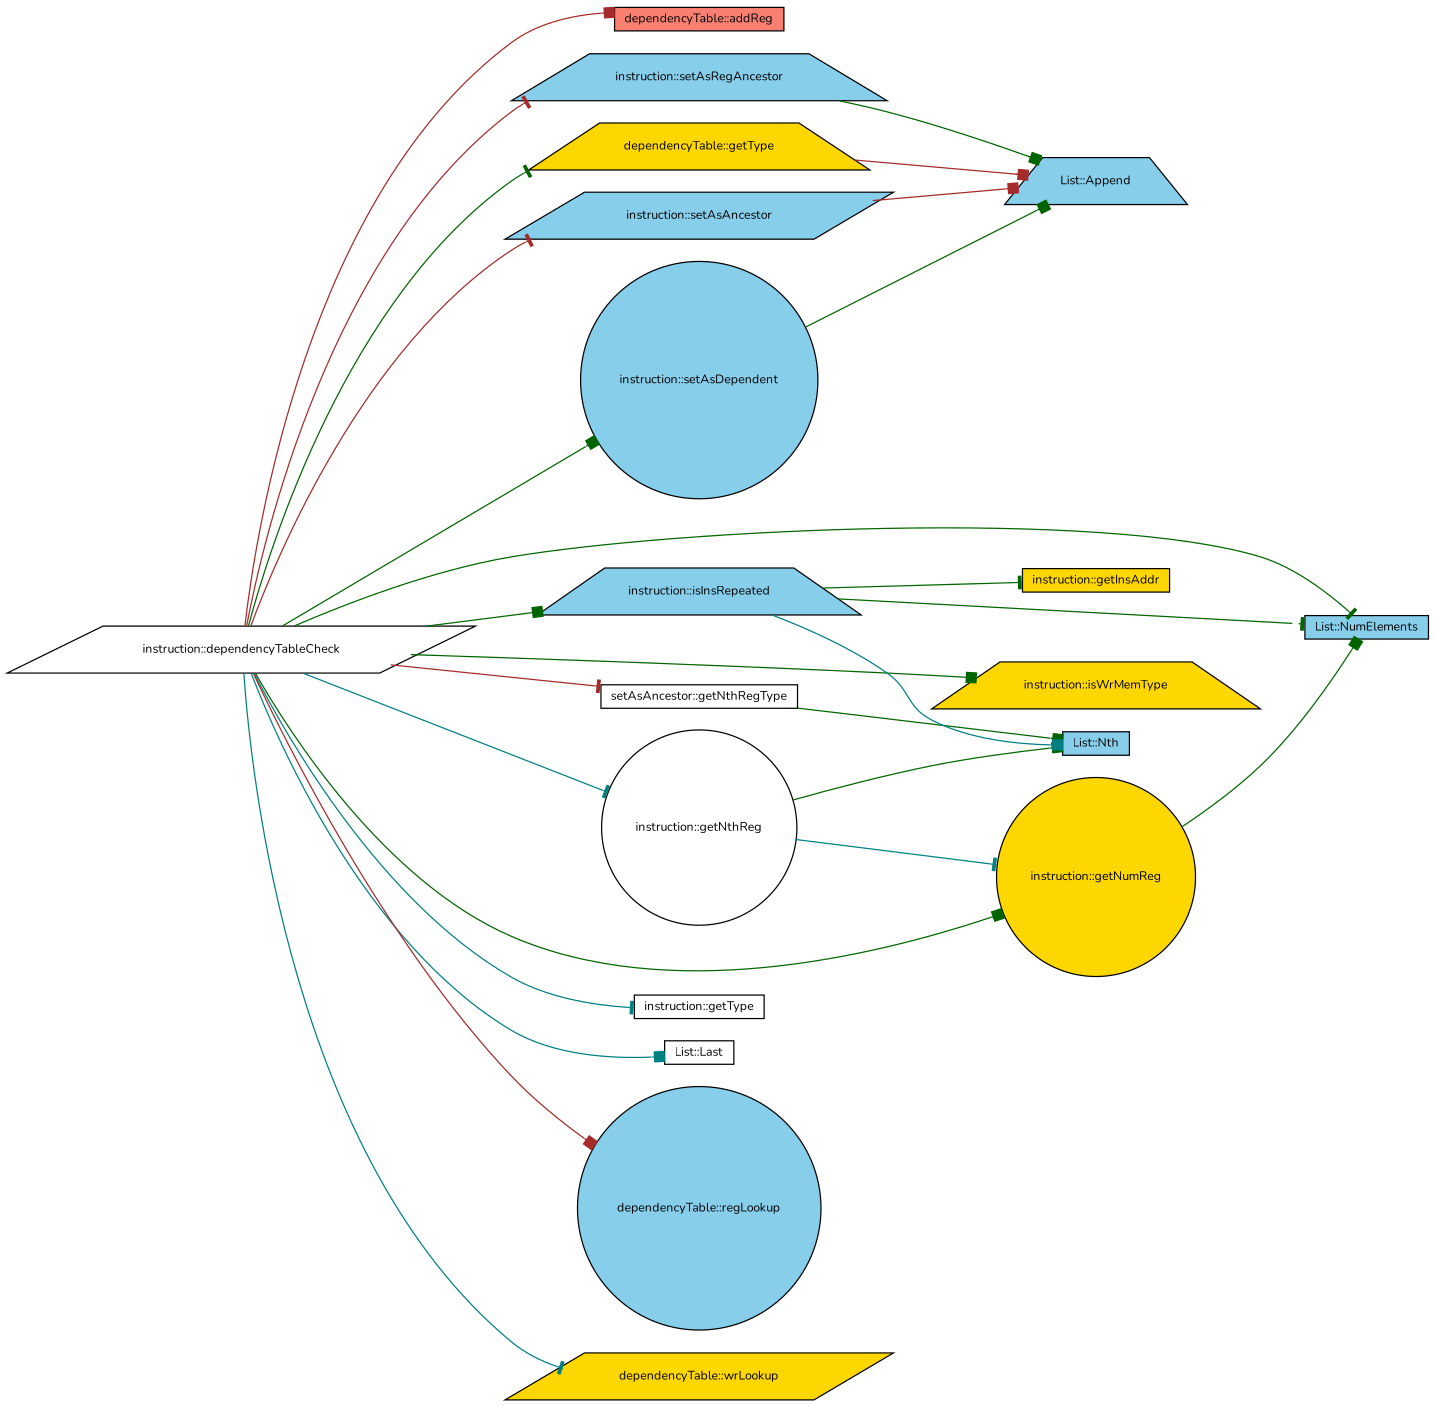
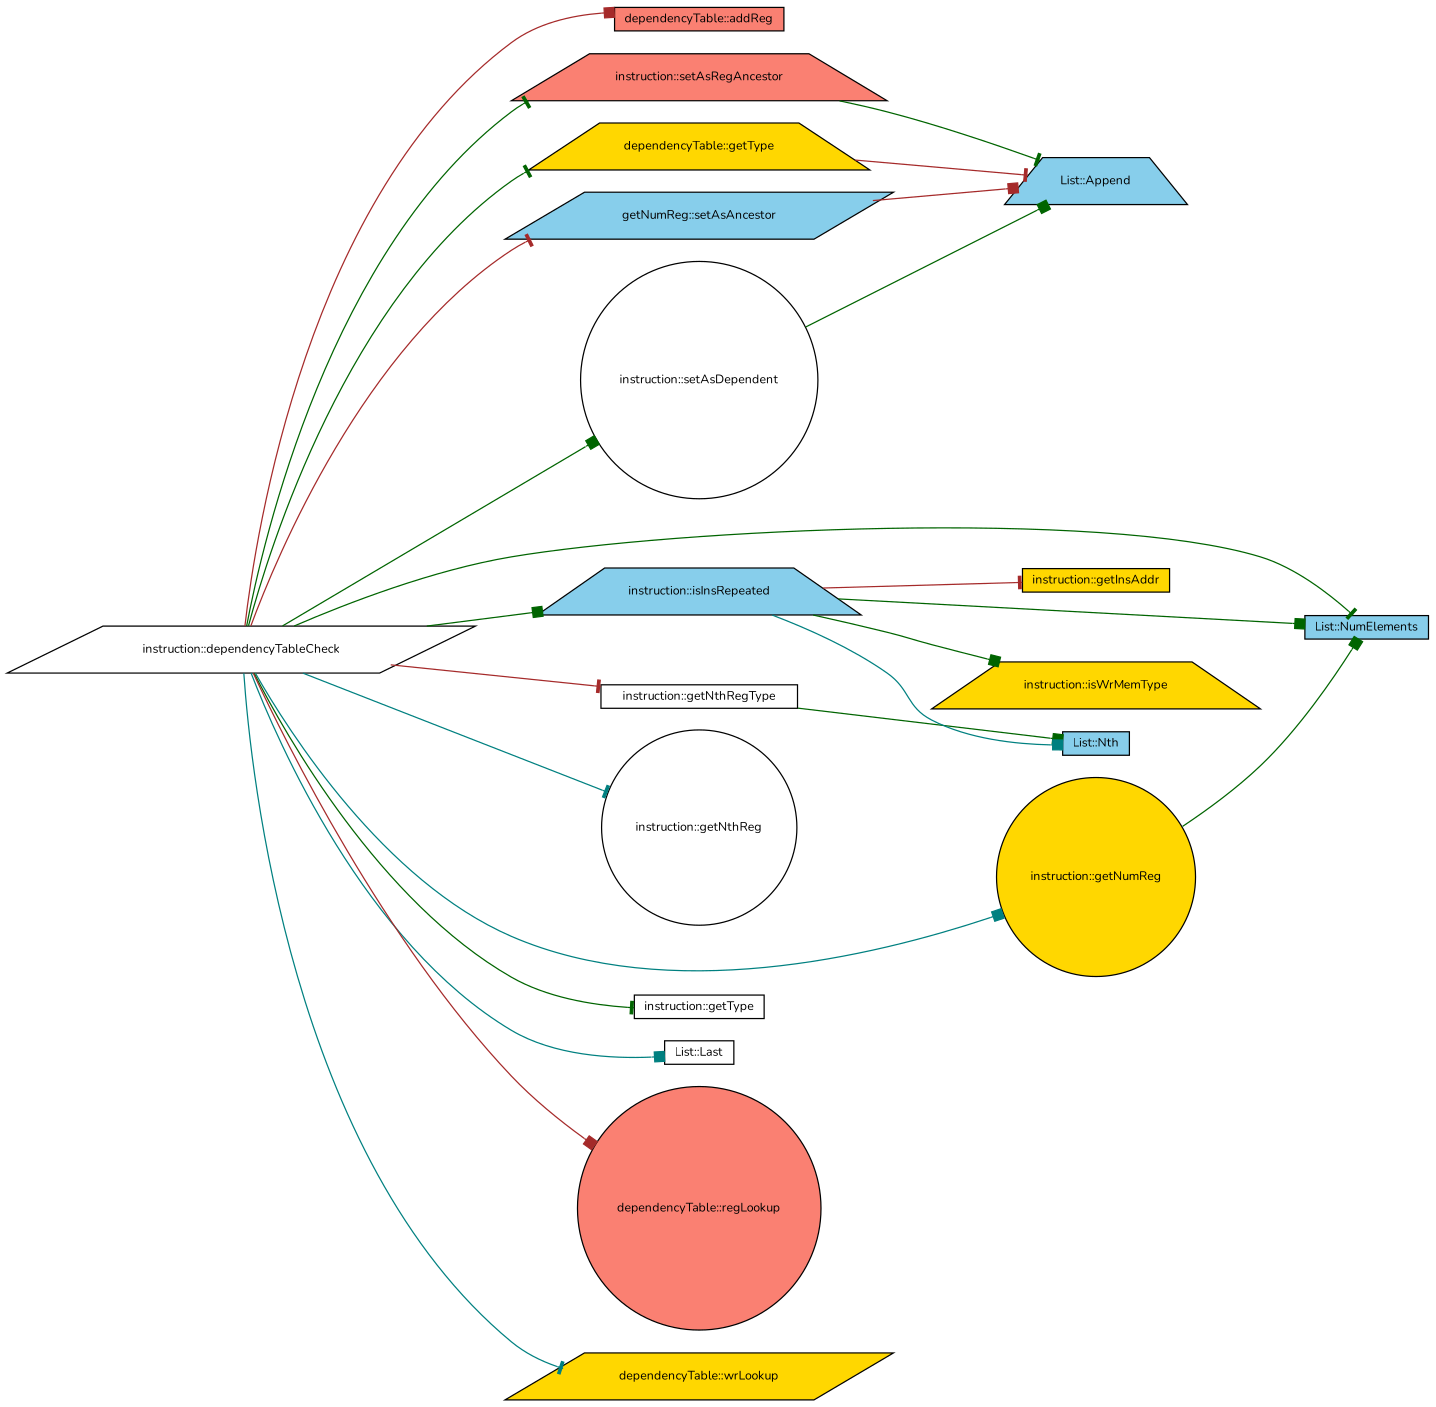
(699, 77) -> (699, 77)
(938, 126) -> (938, 126)
(938, 167) -> (938, 167)
(699, 216) -> (699, 216)
(339, 340) -> (339, 340)
(699, 380) -> (699, 380)
(920, 585) -> (920, 585)
(1065, 611) -> (1065, 611)
(687, 664) -> (901, 636)
(699, 697) -> (699, 697)
(920, 768) -> none
(893, 852) -> none
(403, 888) -> (403, 888)
(567, 955) -> (567, 955)
(699, 1208) -> (699, 1208)
